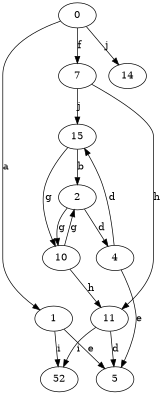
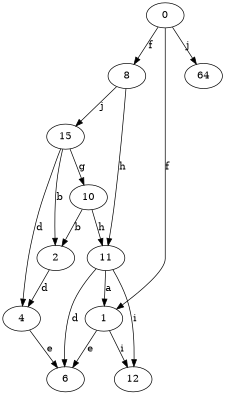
(77, 76) -> (127, 76)
(128, 76) -> (204, 76)
(6, 167) -> (167, 167)
(106, 198) -> (36, 222)
(59, 222) -> none
(74, 228) -> (78, 228)
none -> (105, 285)
(59, 379) -> (133, 379)
(115, 379) -> (66, 379)
